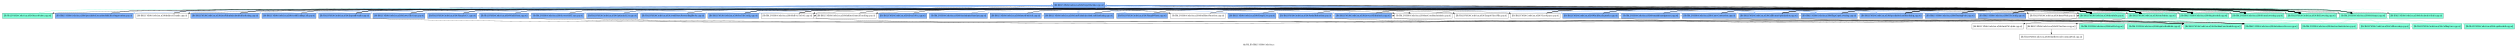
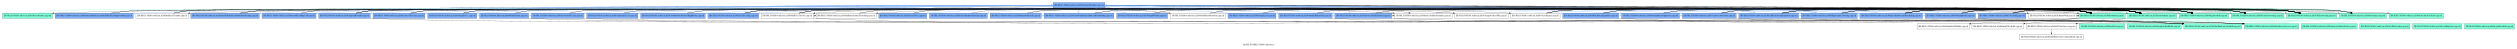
none -> (1943, 26)
